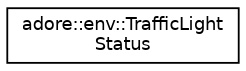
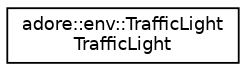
(123, 36) -> (123, 36)
